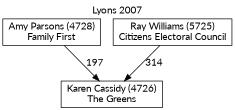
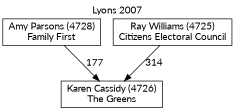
(173, 32) -> (173, 32)
(95, 63) -> (95, 63)
